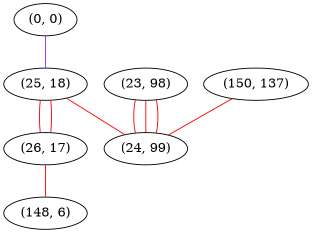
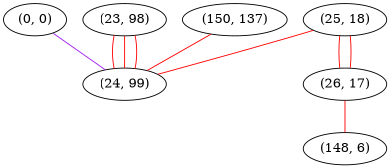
(46, 52) -> (79, 52)
